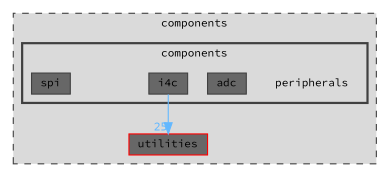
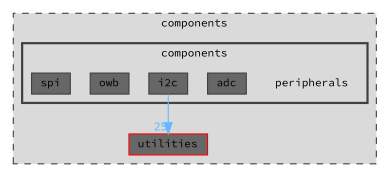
none -> (110, 84)
(168, 84) -> (168, 84)
